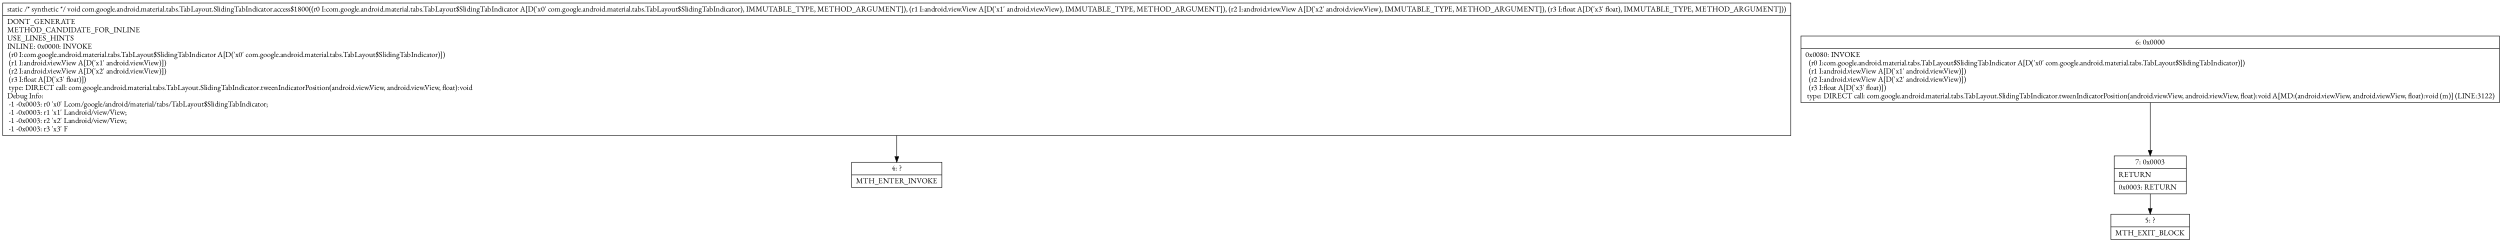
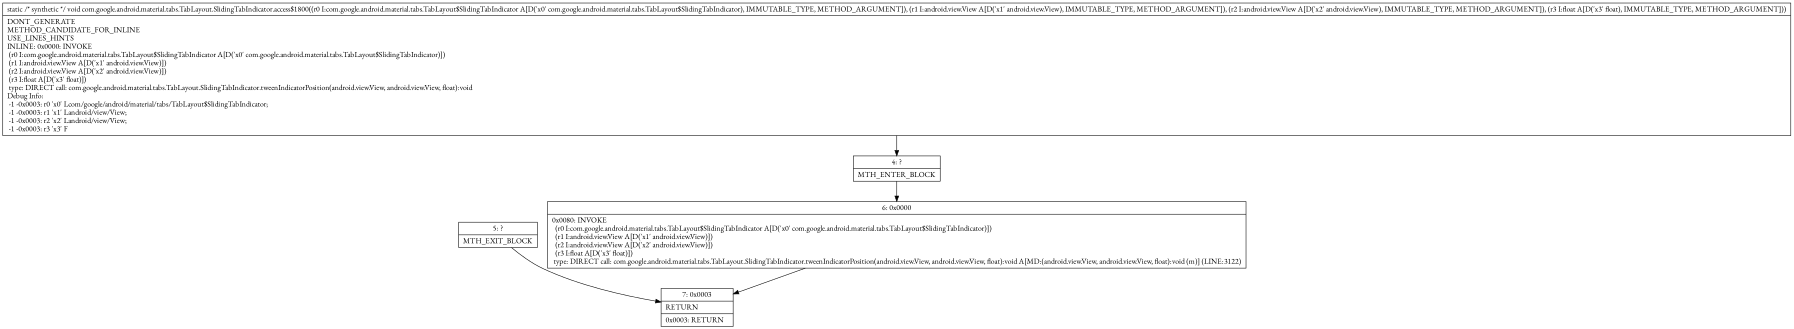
(897, 181) -> (897, 175)
none -> (897, 189)
(2150, 201) -> (580, 283)
